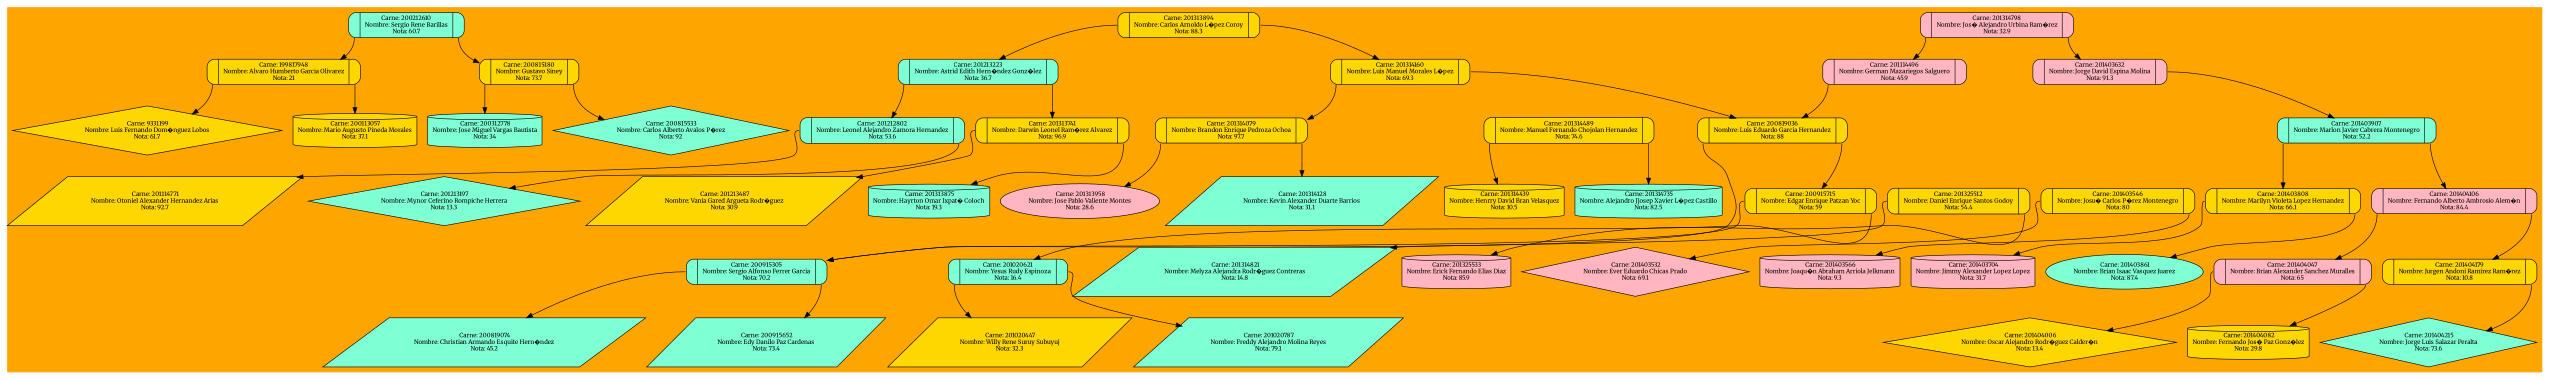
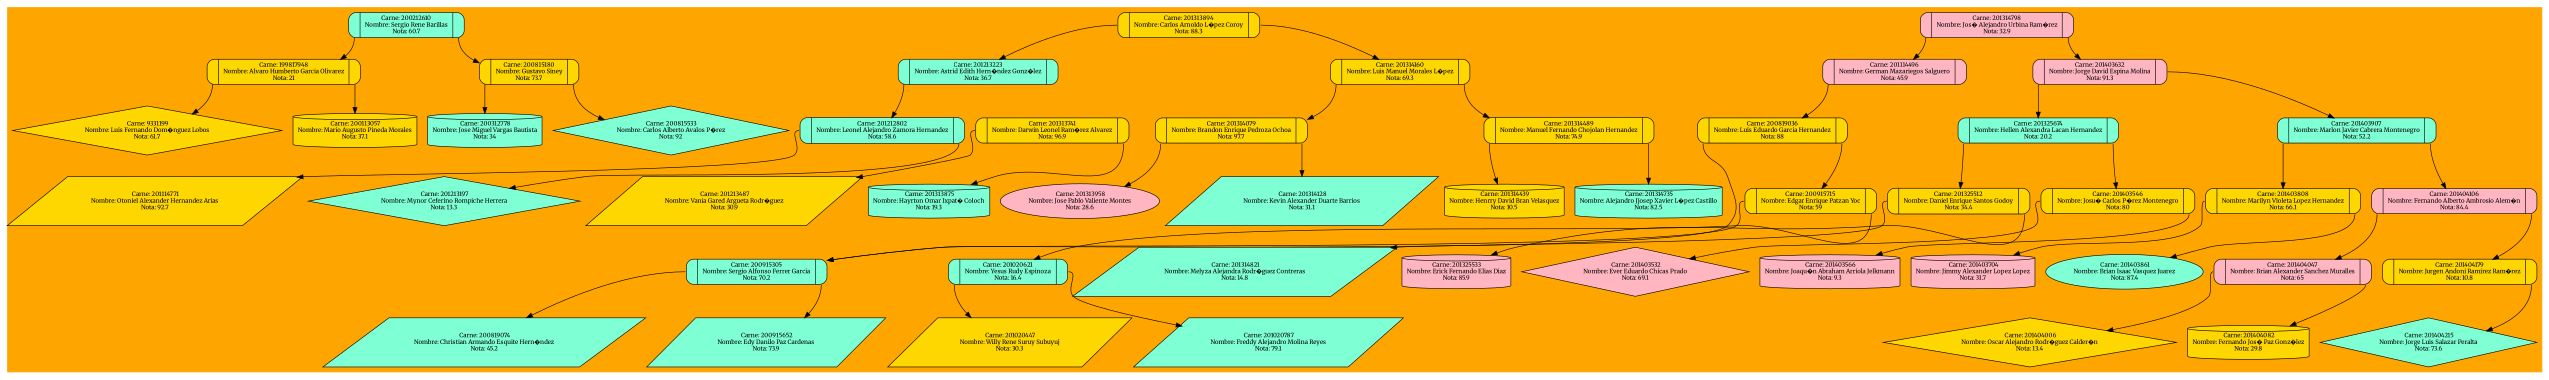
(1602, 86) -> (1470, 102)
(1052, 98) -> none
none -> (2038, 130)
(882, 137) -> (882, 137)
(1569, 137) -> (1569, 137)
(1959, 207) -> (1959, 207)
(766, 342) -> (766, 342)
(1010, 342) -> (1010, 342)
